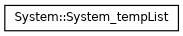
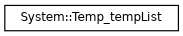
(92, 18) -> (92, 18)
